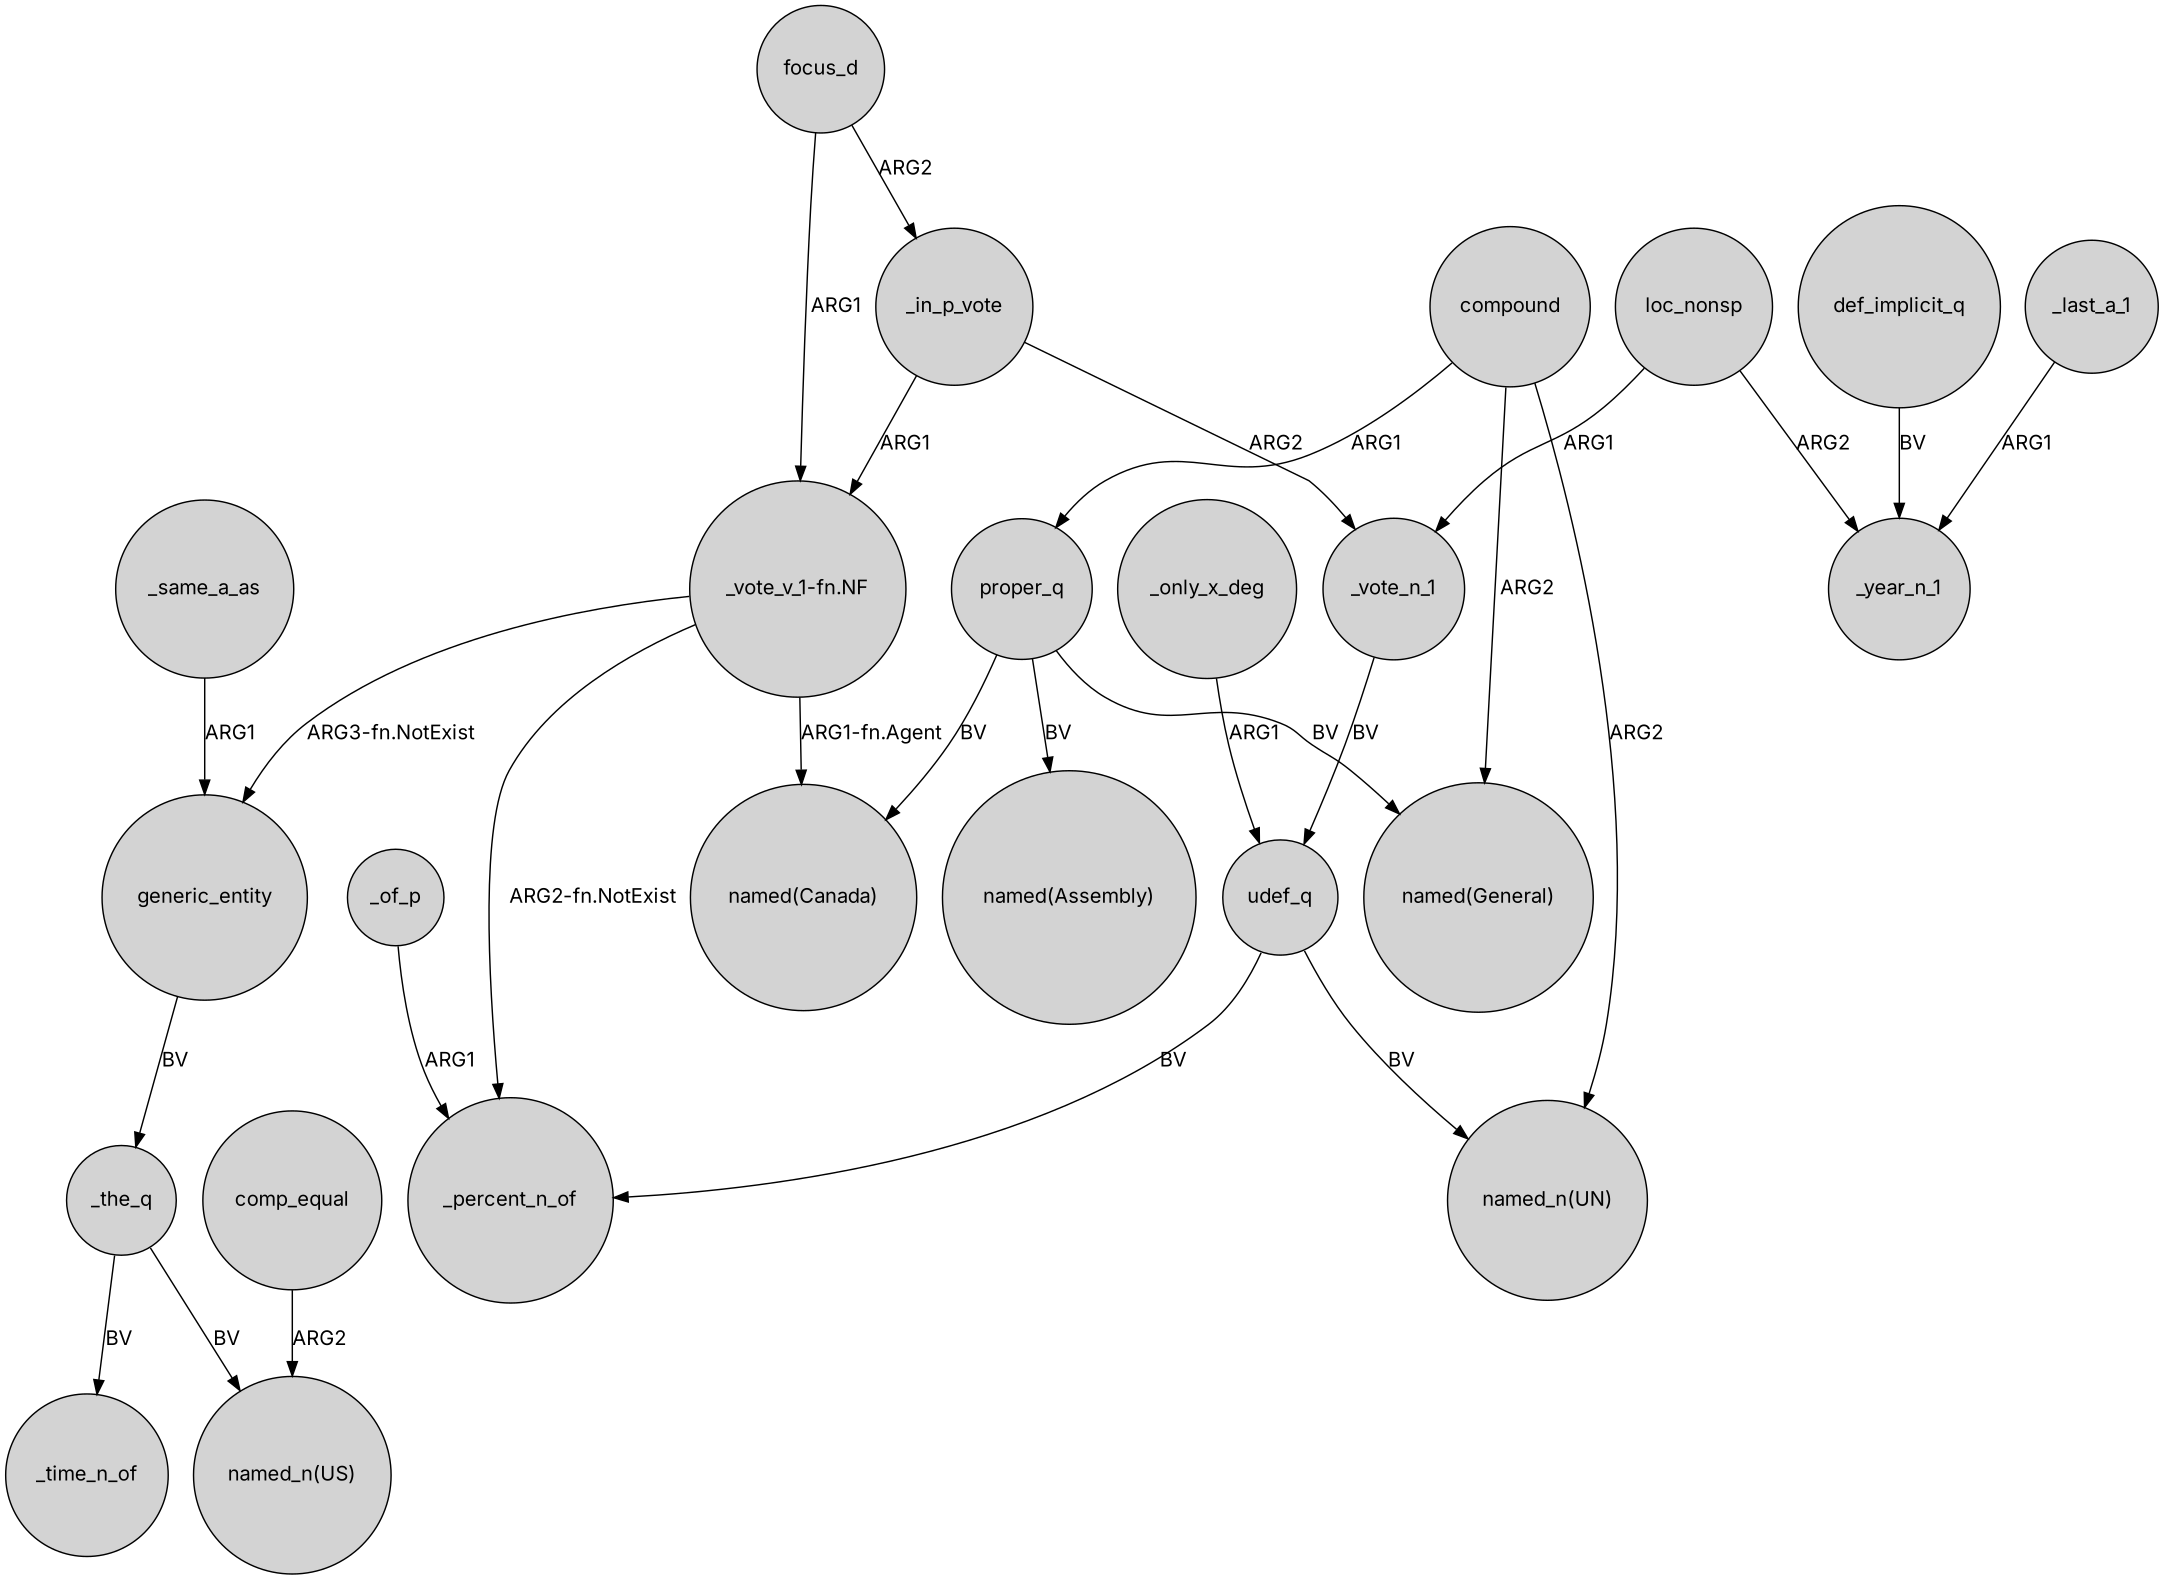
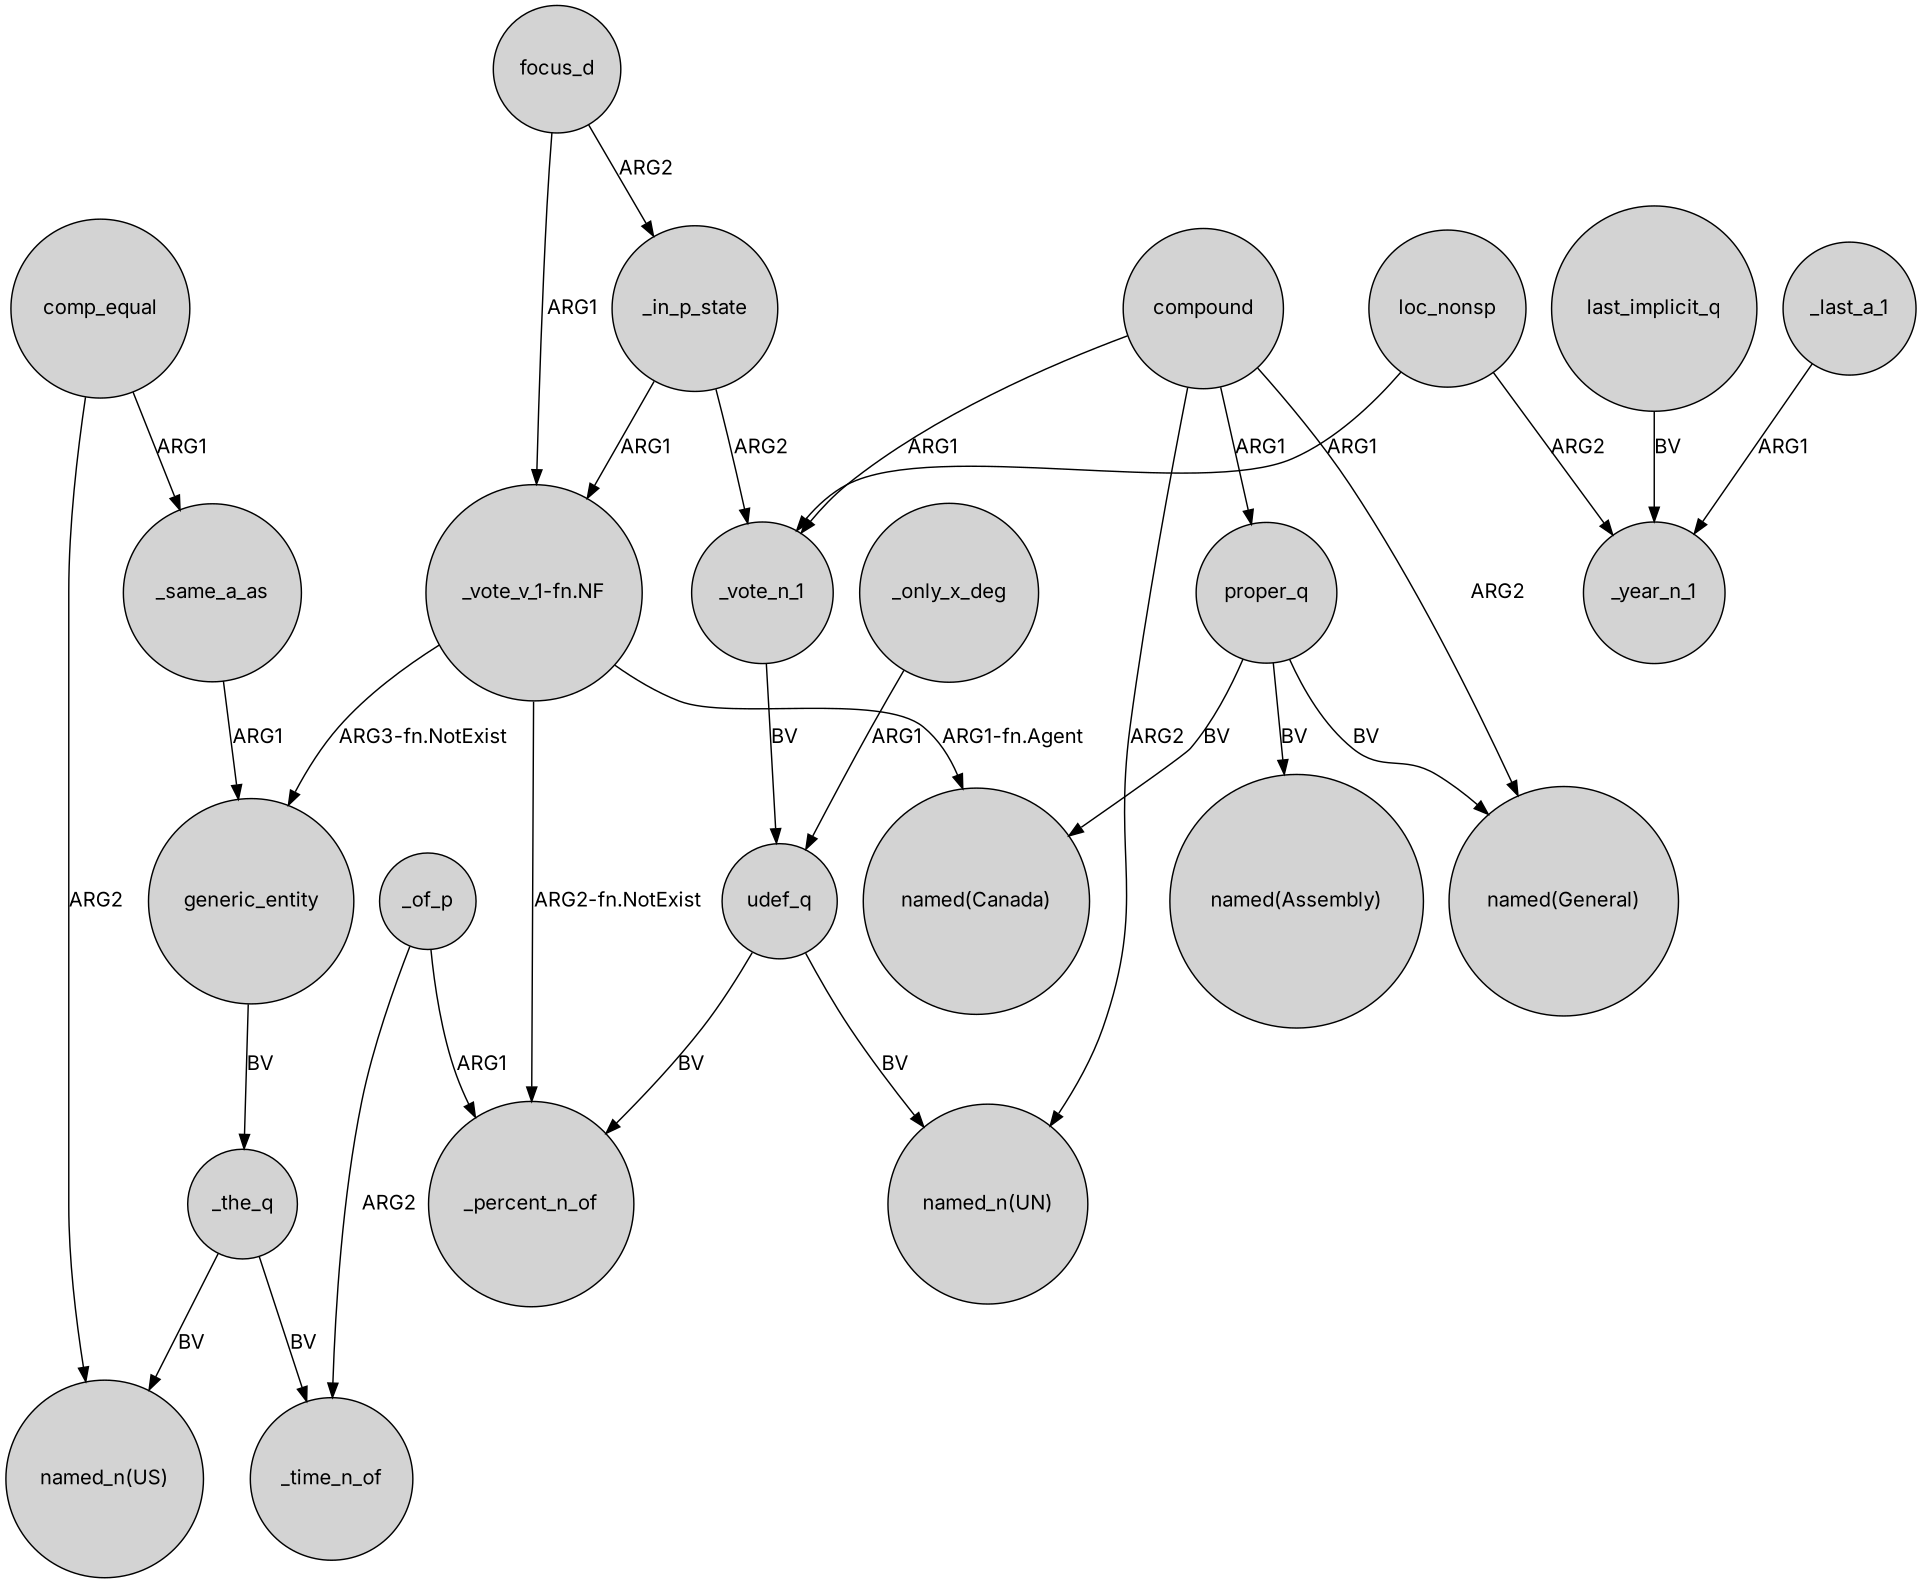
(954, 307) -> (695, 309)
(1899, 307) -> (1654, 309)
none -> (959, 412)
none -> (154, 444)
none -> (352, 1161)
